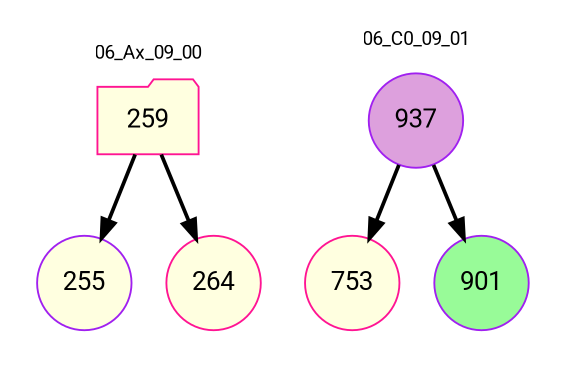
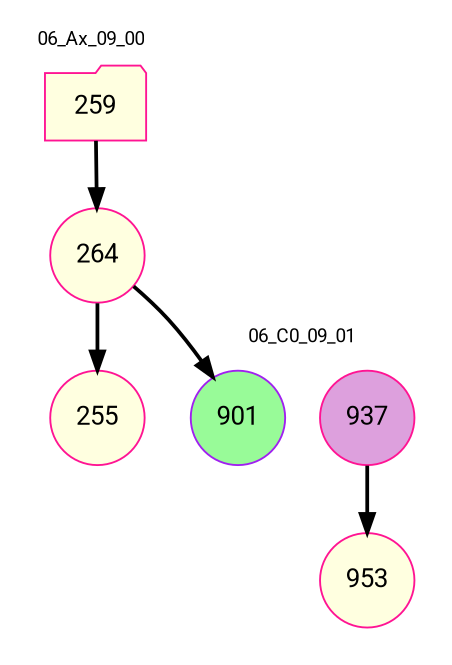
(416, 121) -> (367, 418)
(122, 188) -> (97, 327)
(445, 193) -> (170, 321)
(84, 283) -> (97, 418)
(352, 283) -> (367, 580)
